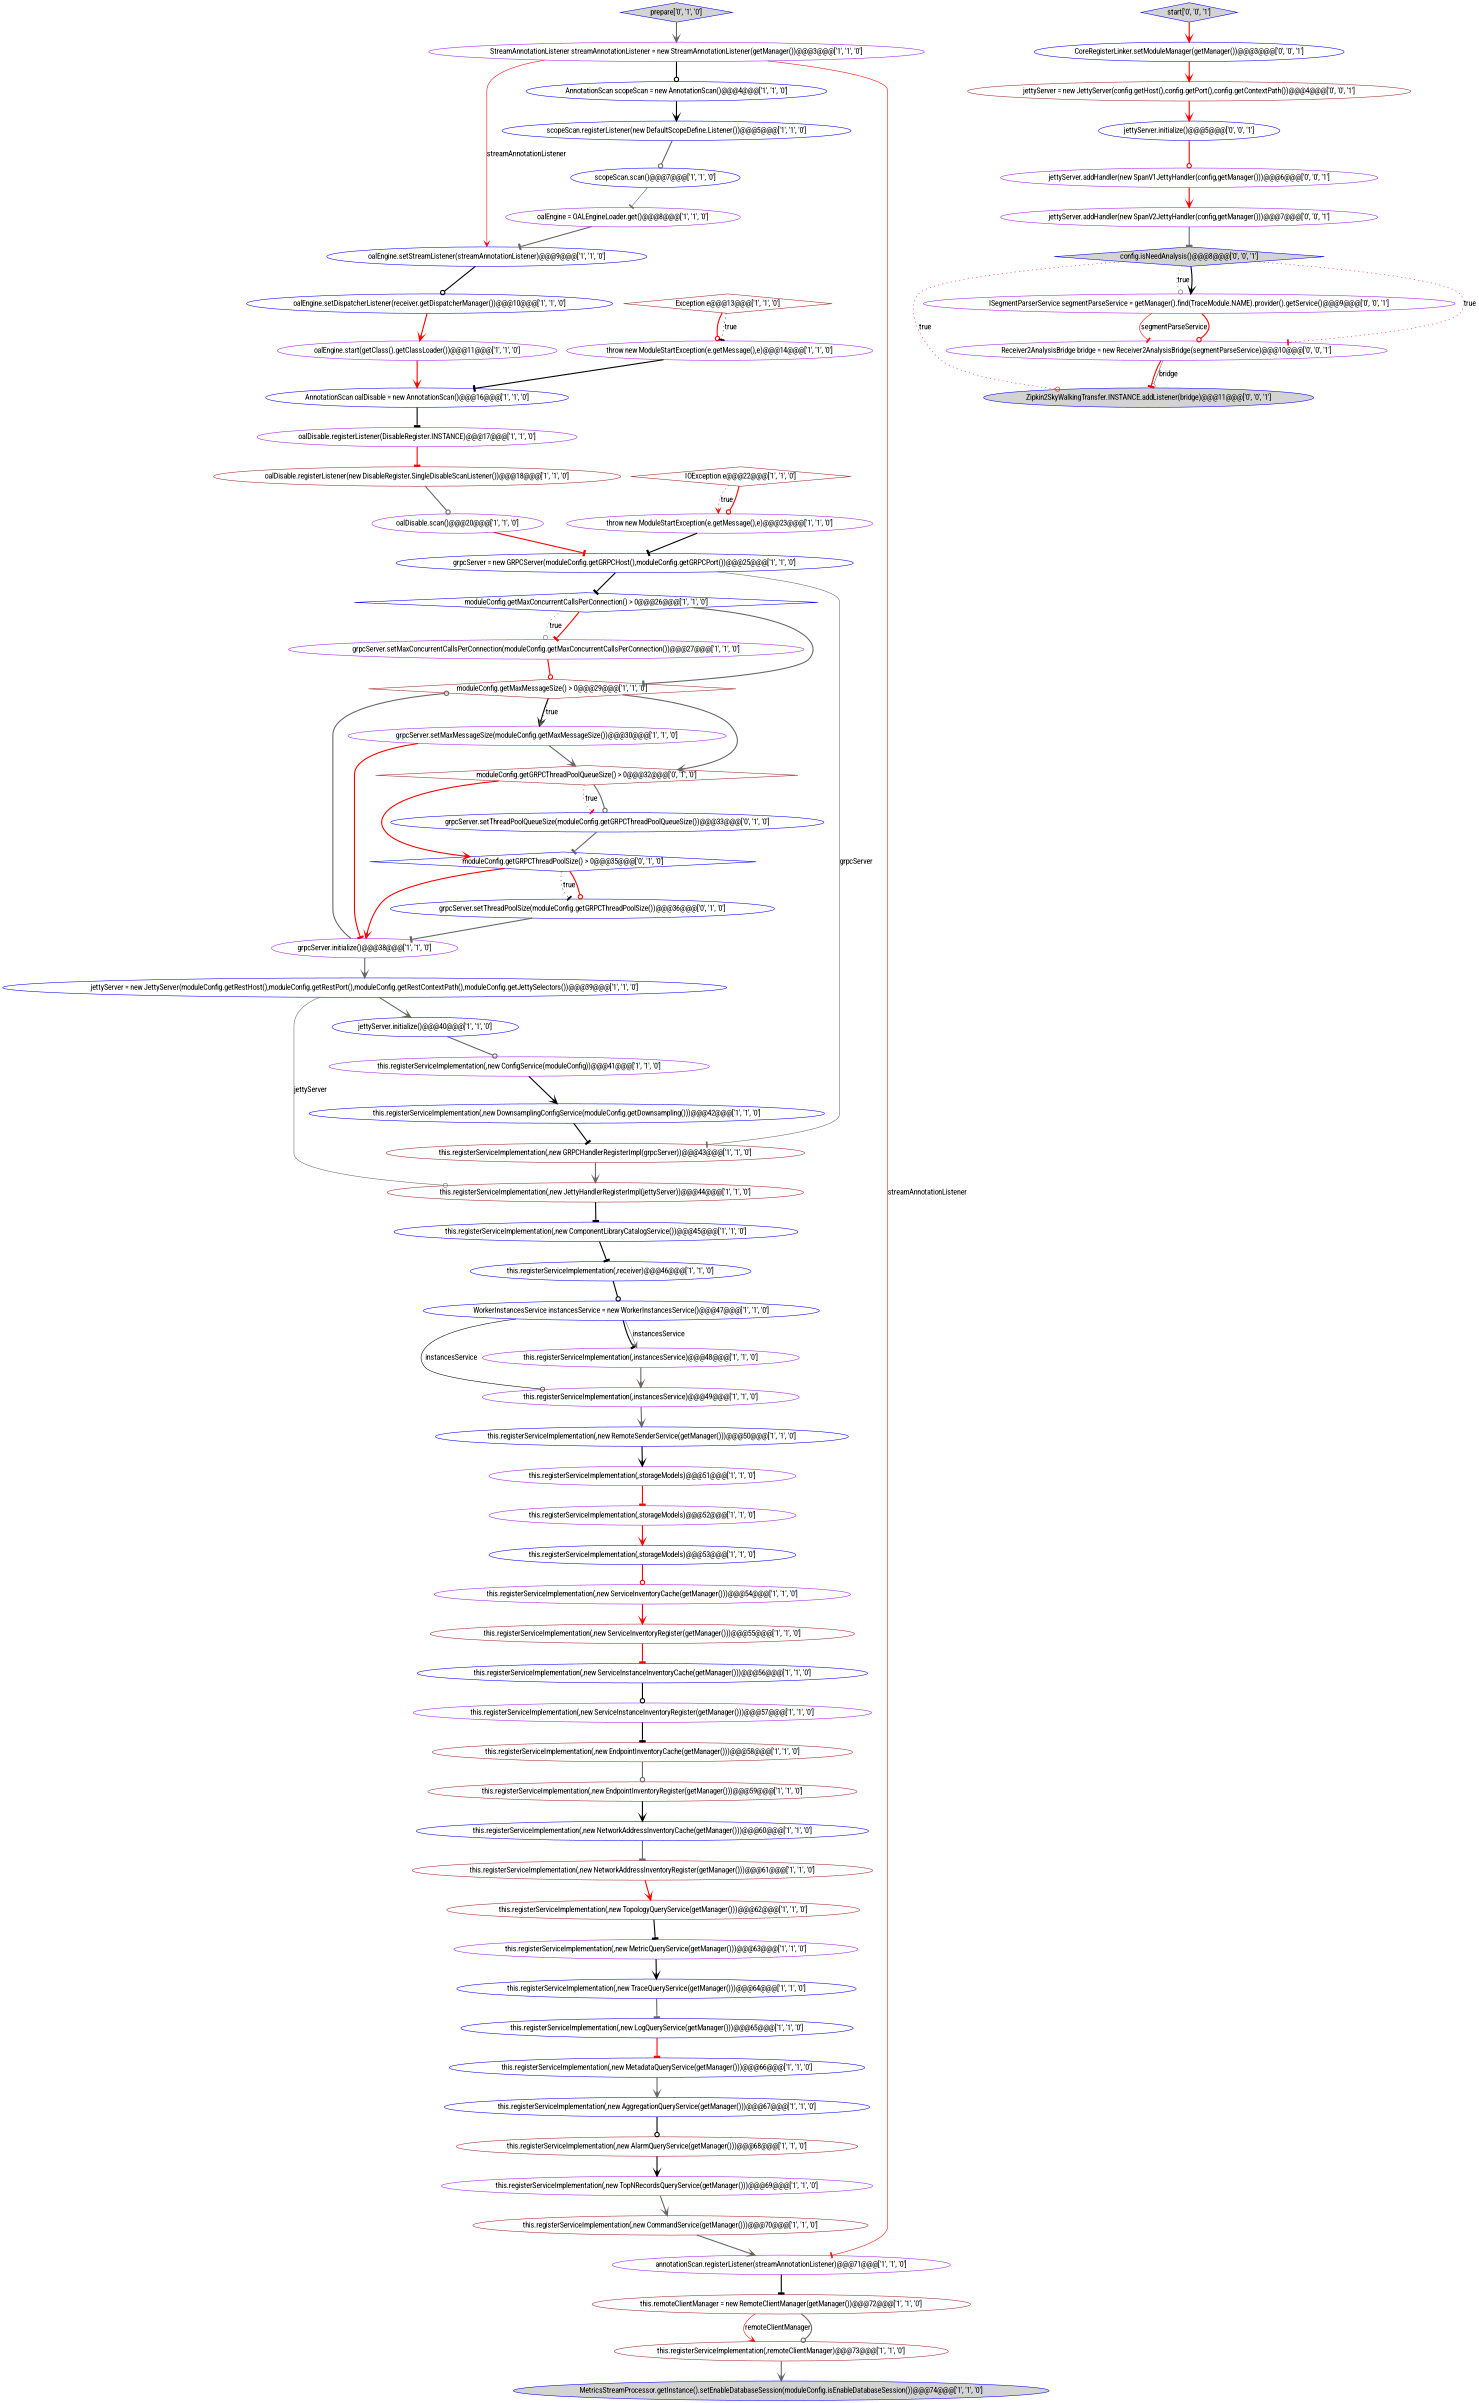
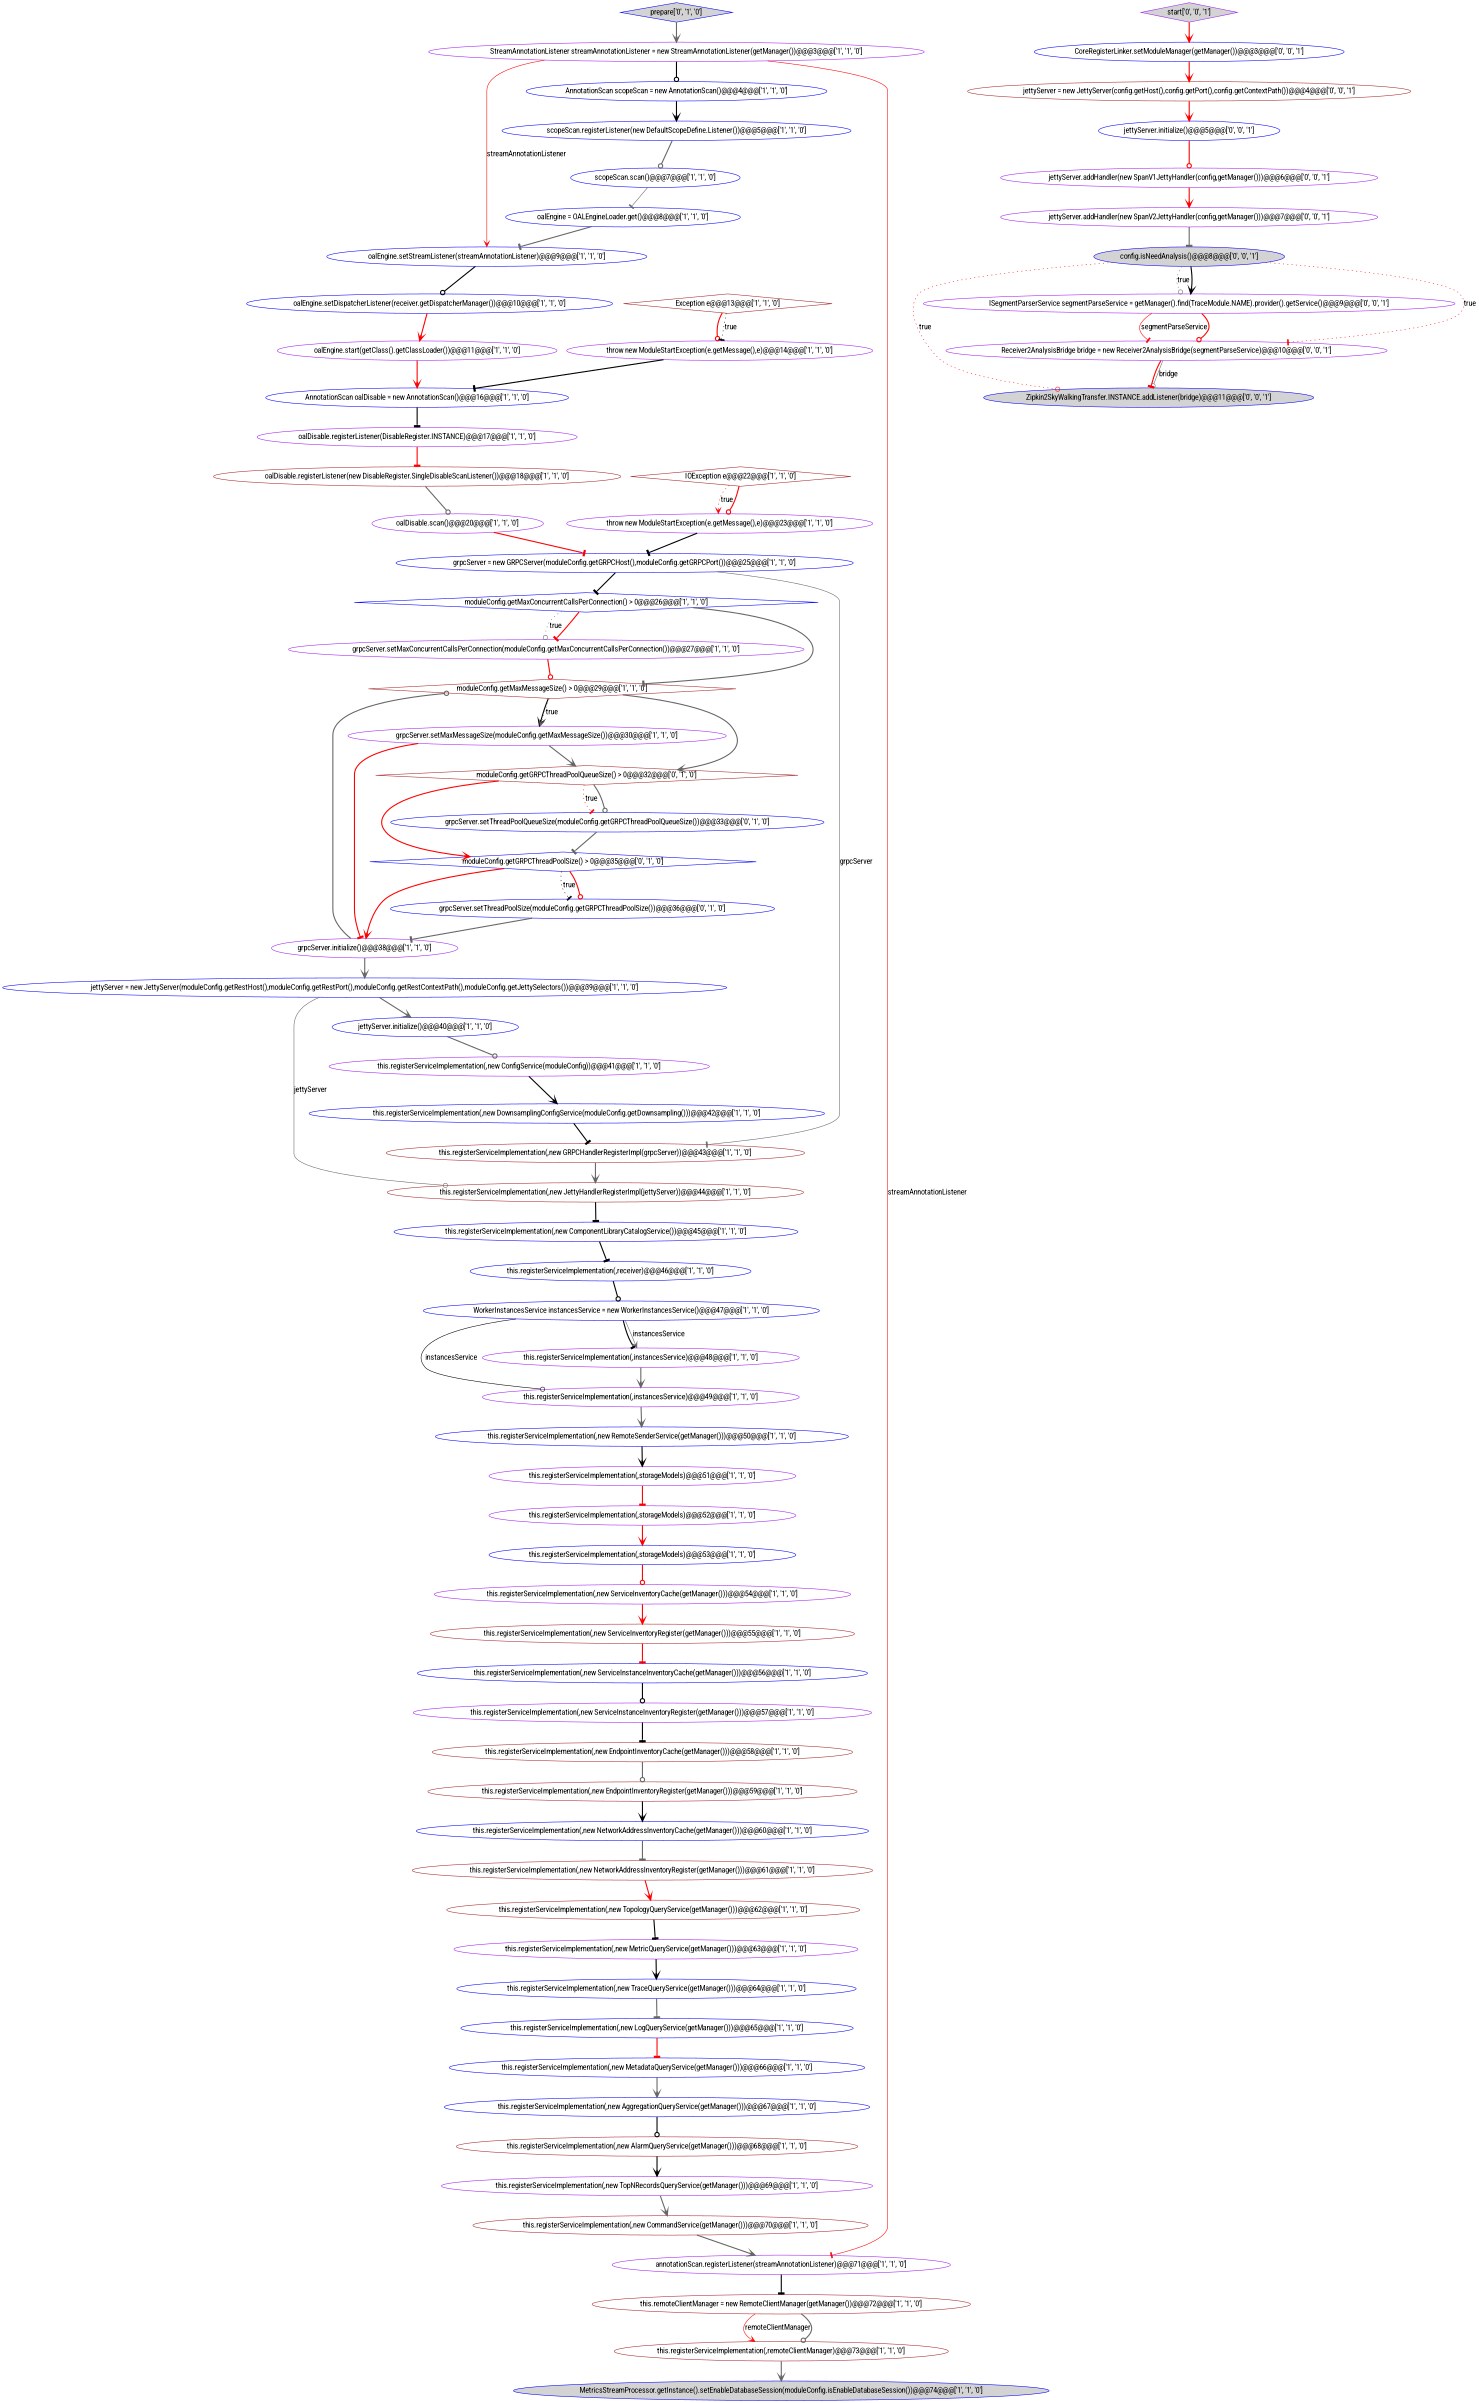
(1189, 12) -> (1189, 12)
(623, 217) -> (623, 217)
(1189, 257) -> (1189, 257)
